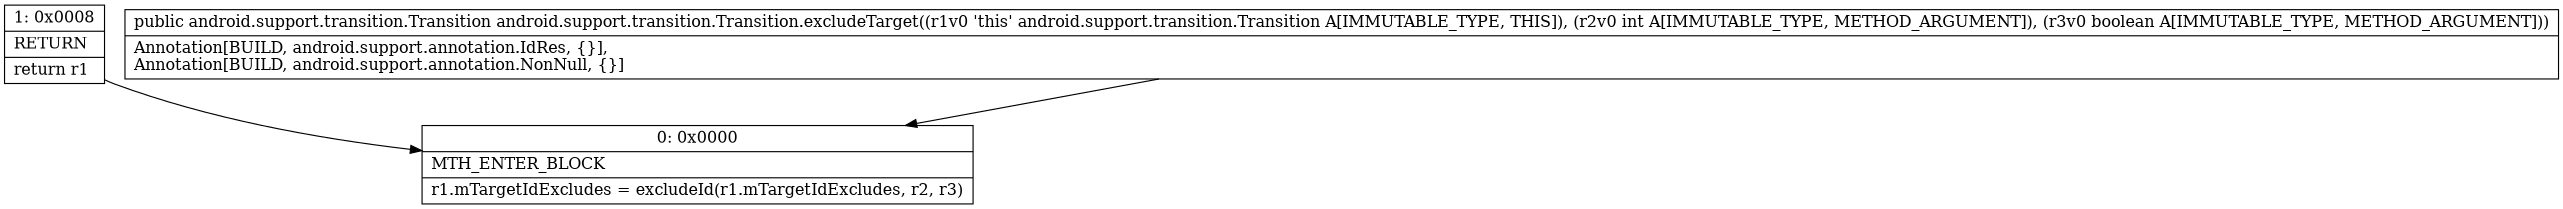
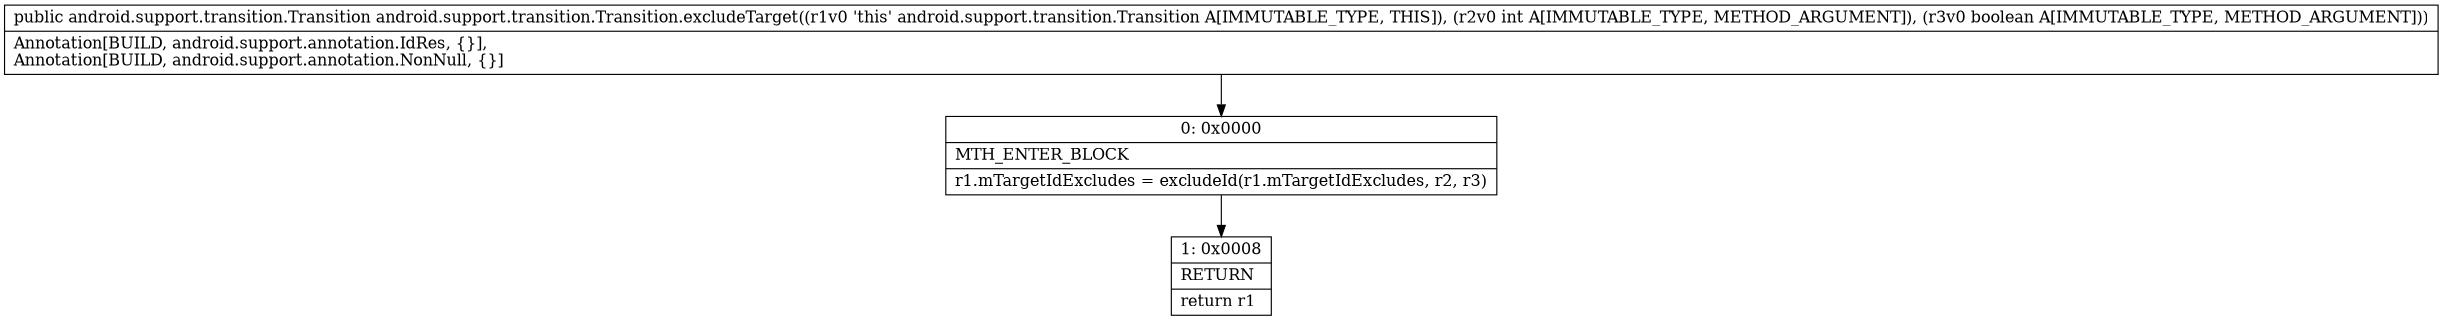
(255, 124) -> (1221, 210)
